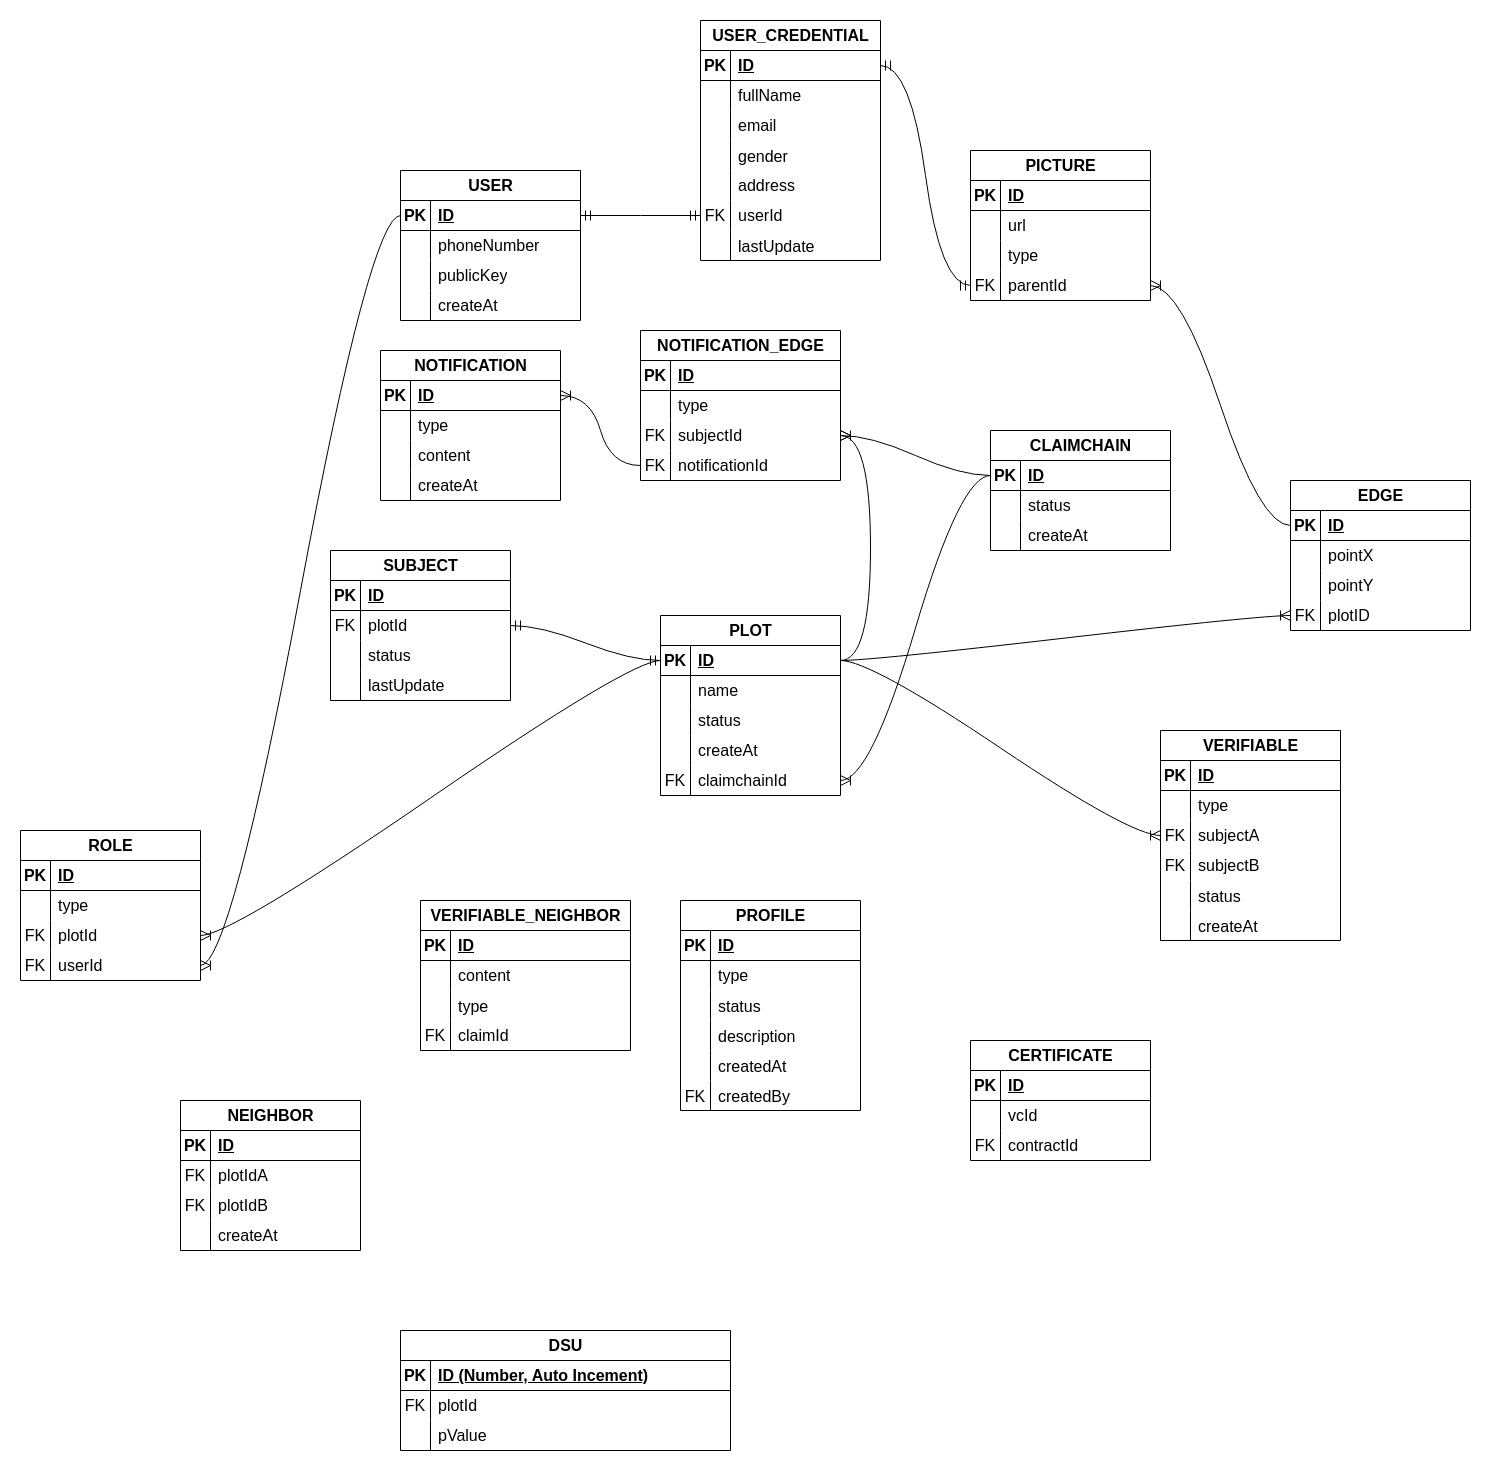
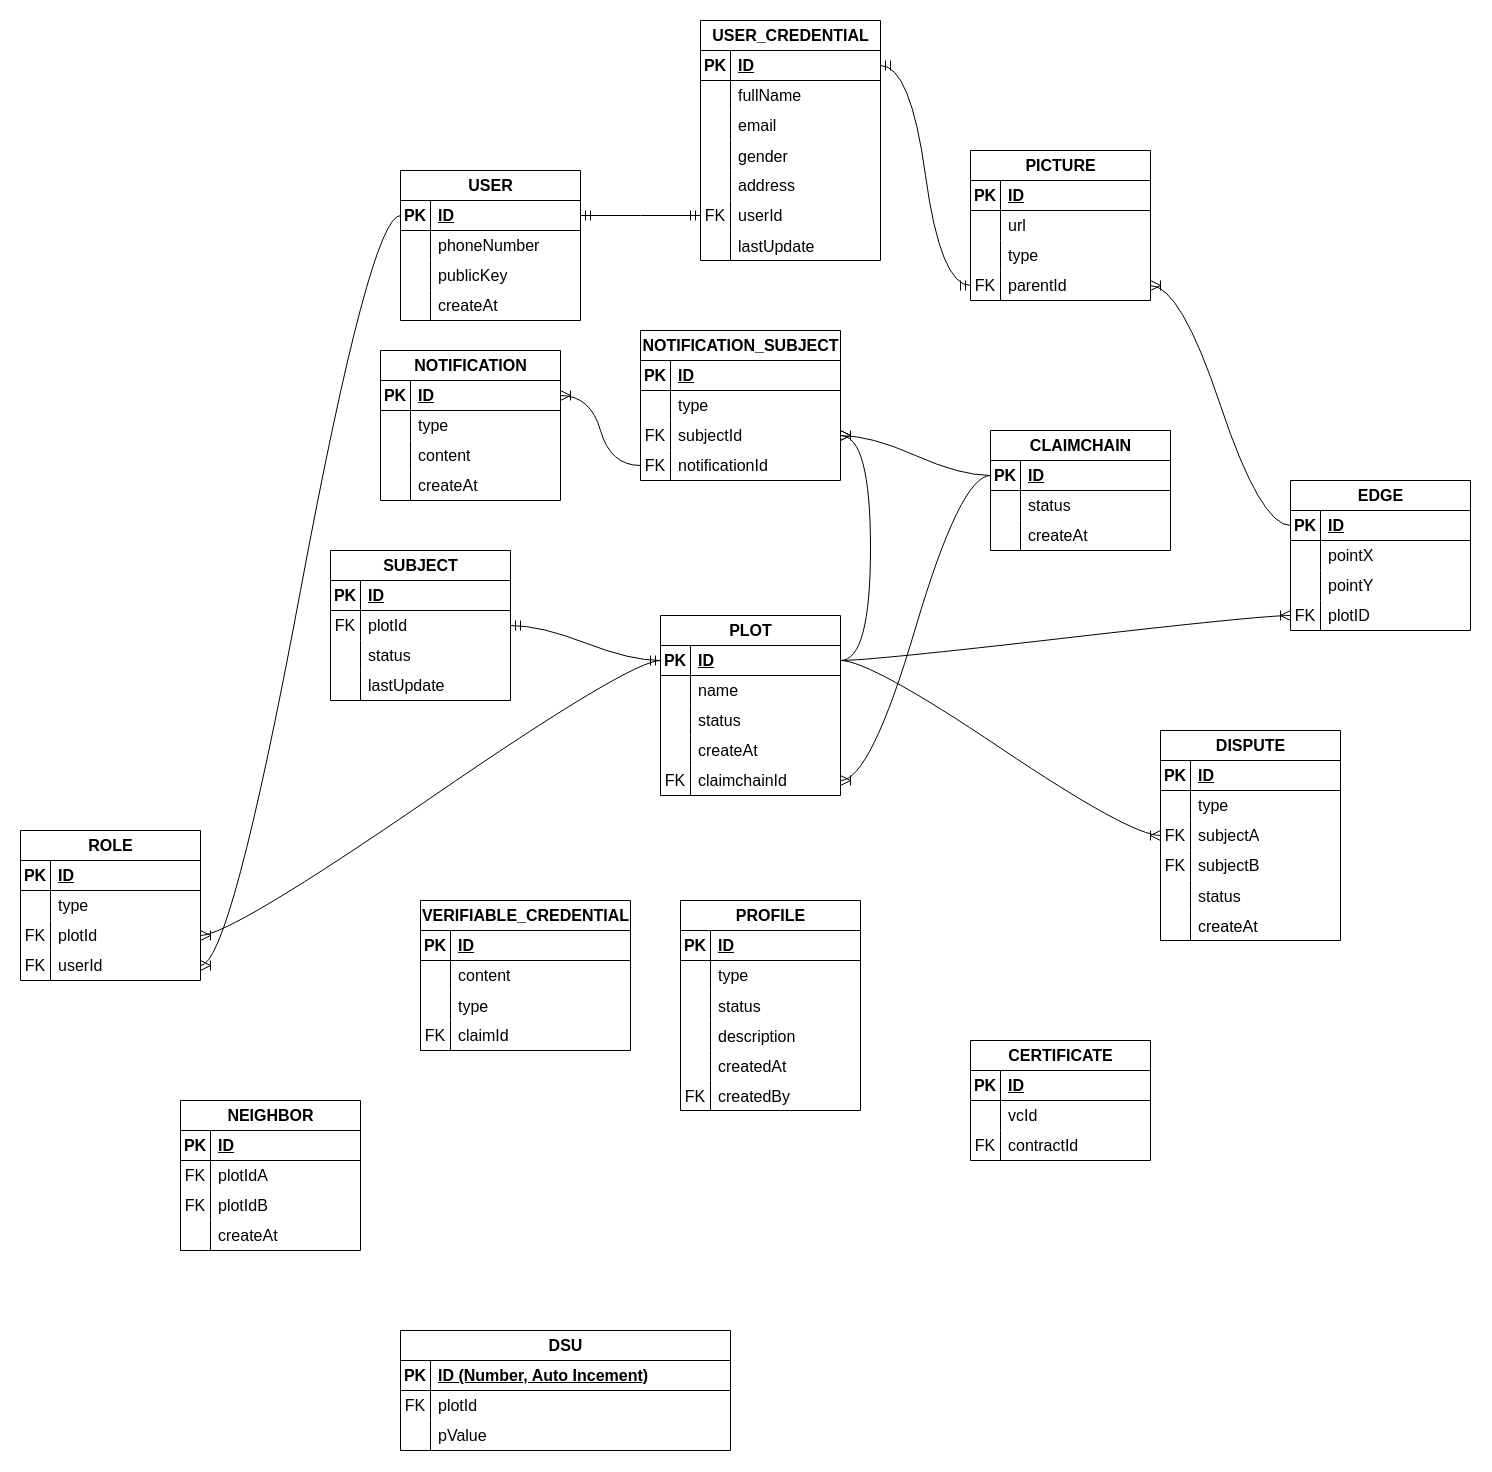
(741, 346) -> (741, 346)
(1251, 746) -> (1251, 746)
(526, 916) -> (526, 916)
